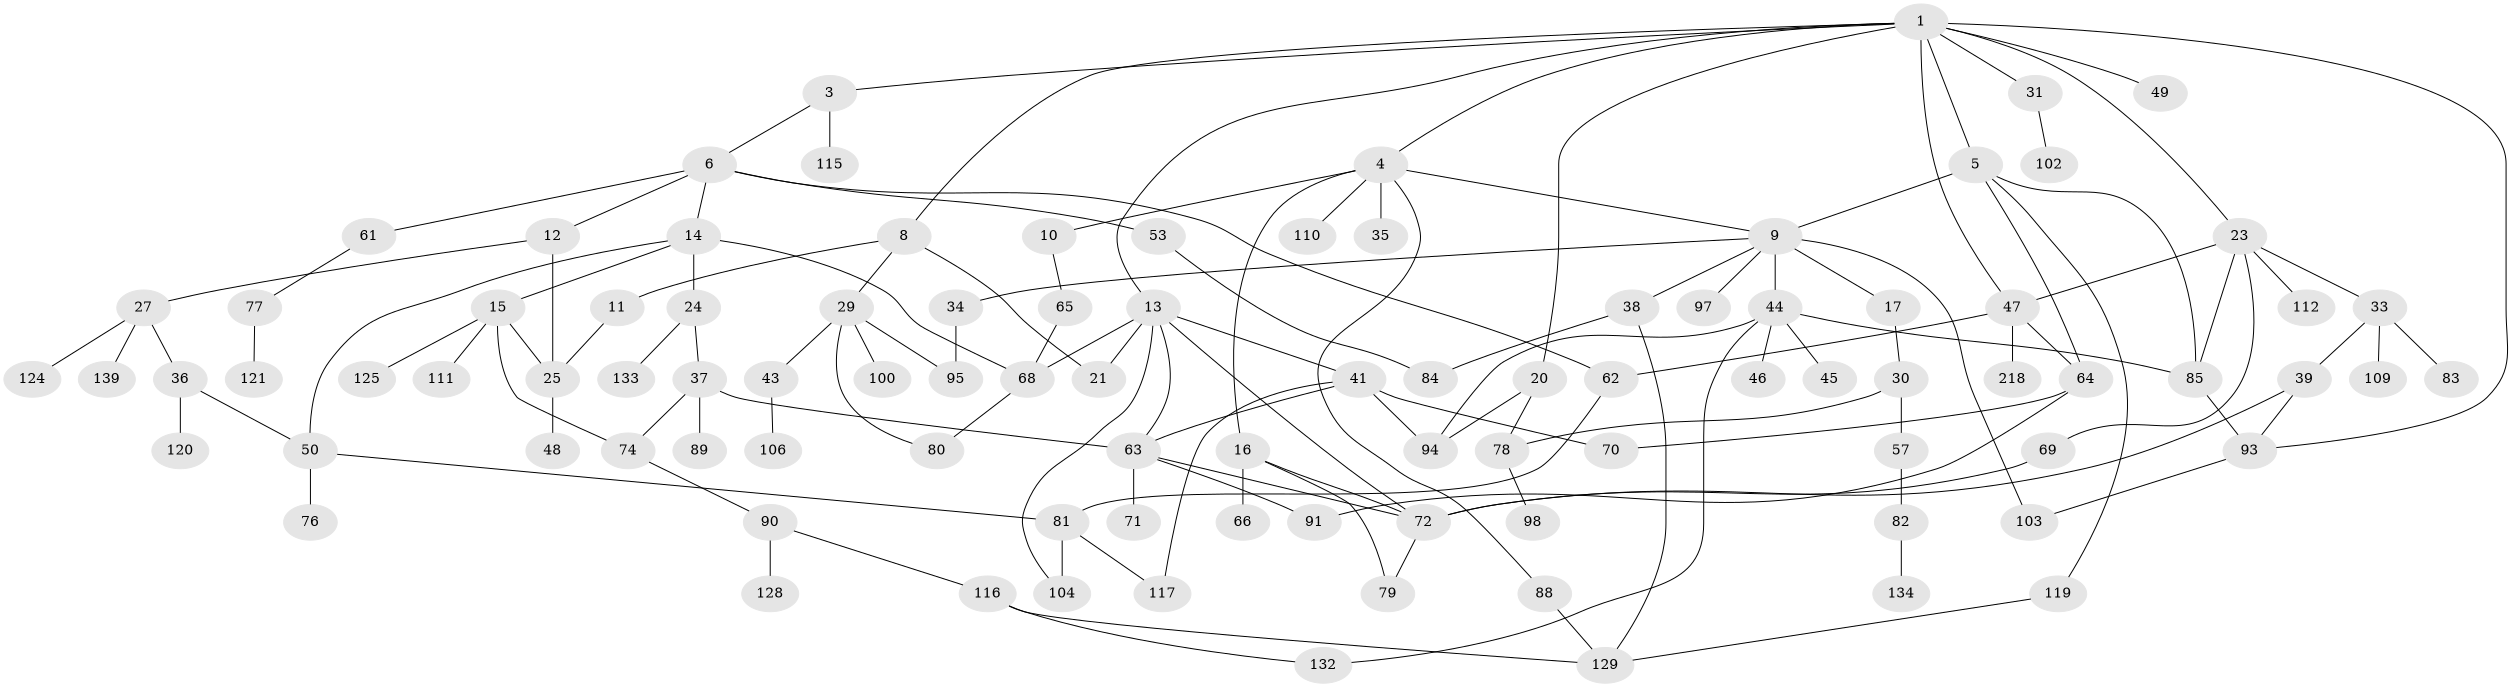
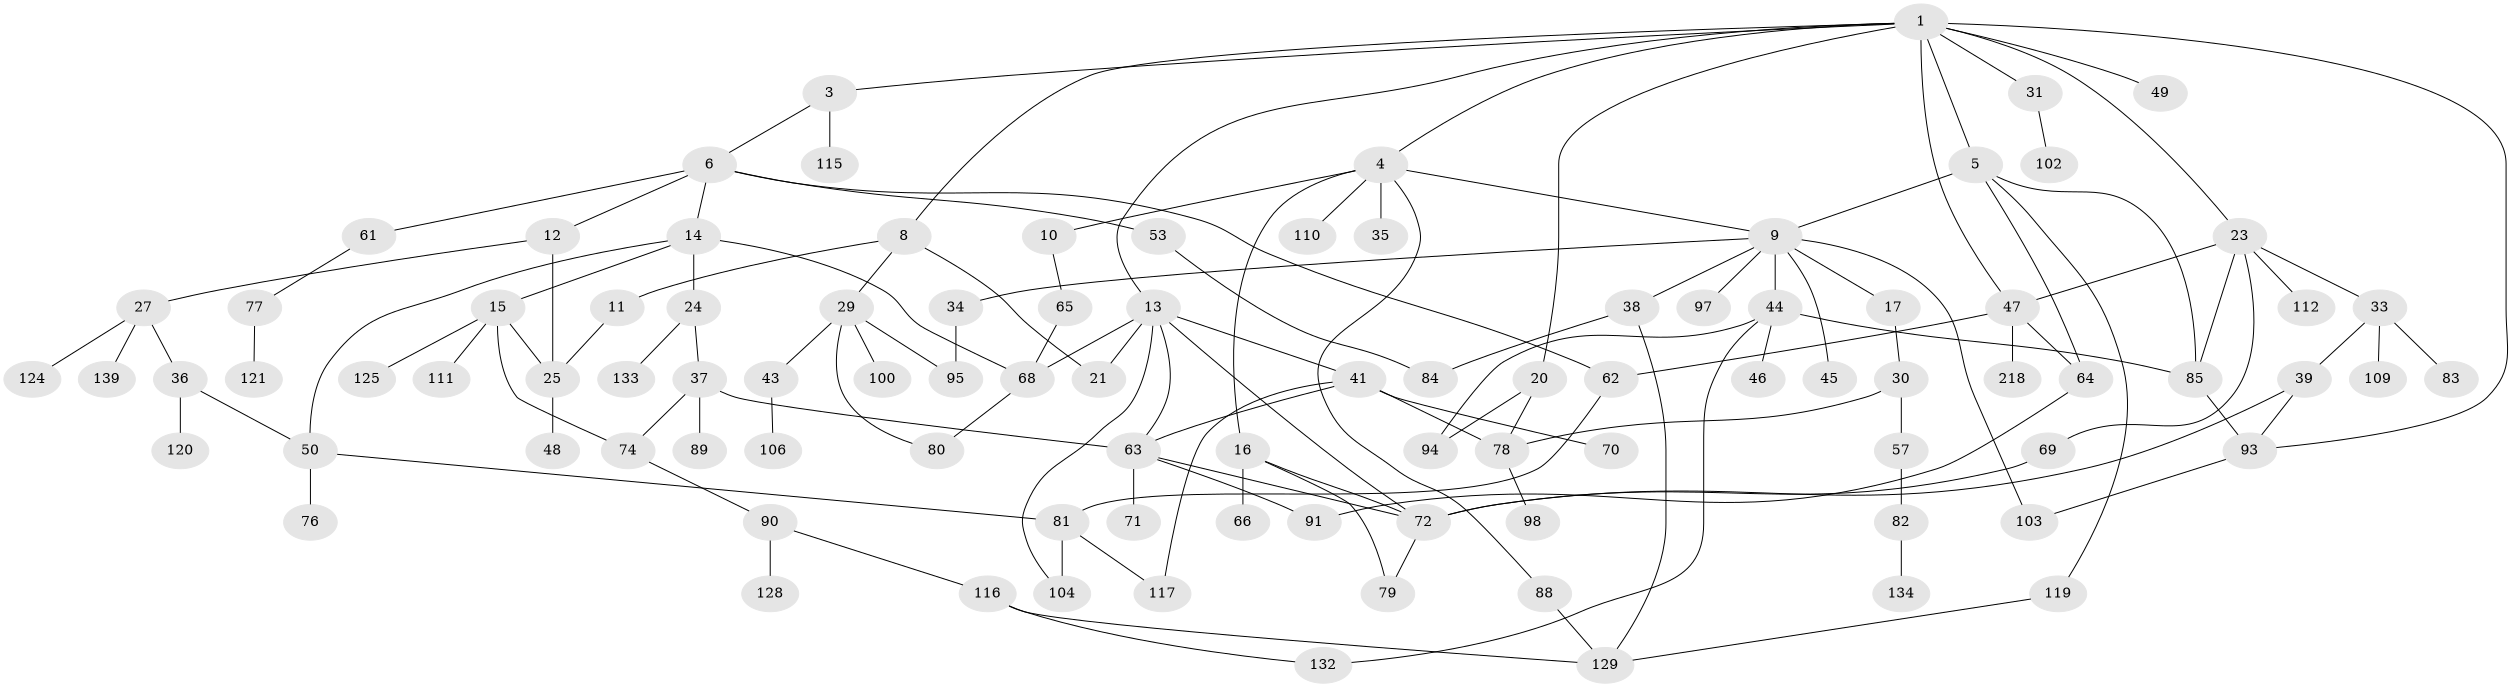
(1801, 342) -> (1816, 304)
(1395, 415) -> (1431, 415)
(1853, 428) -> none
